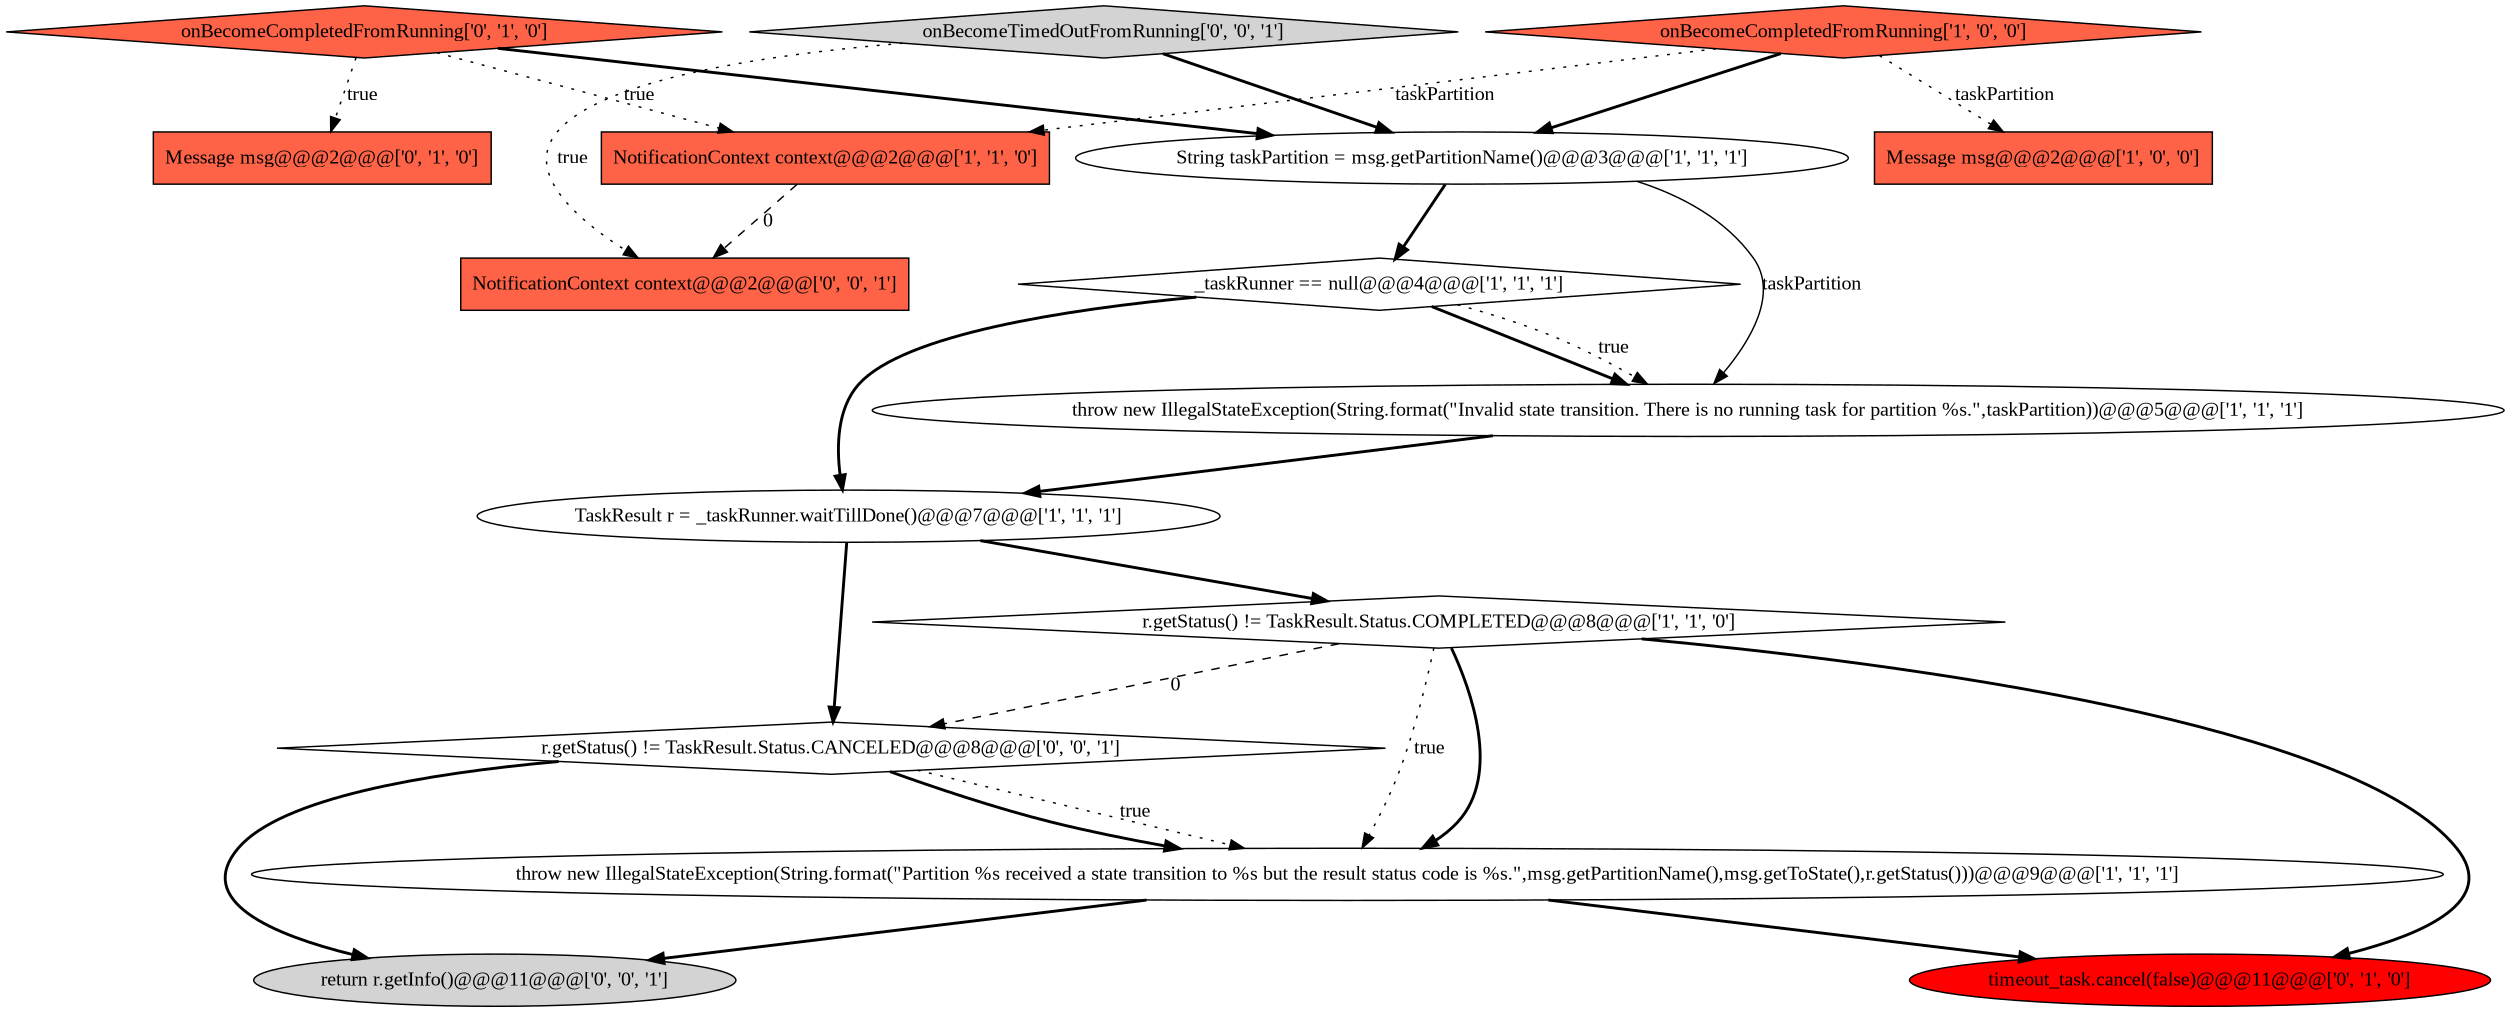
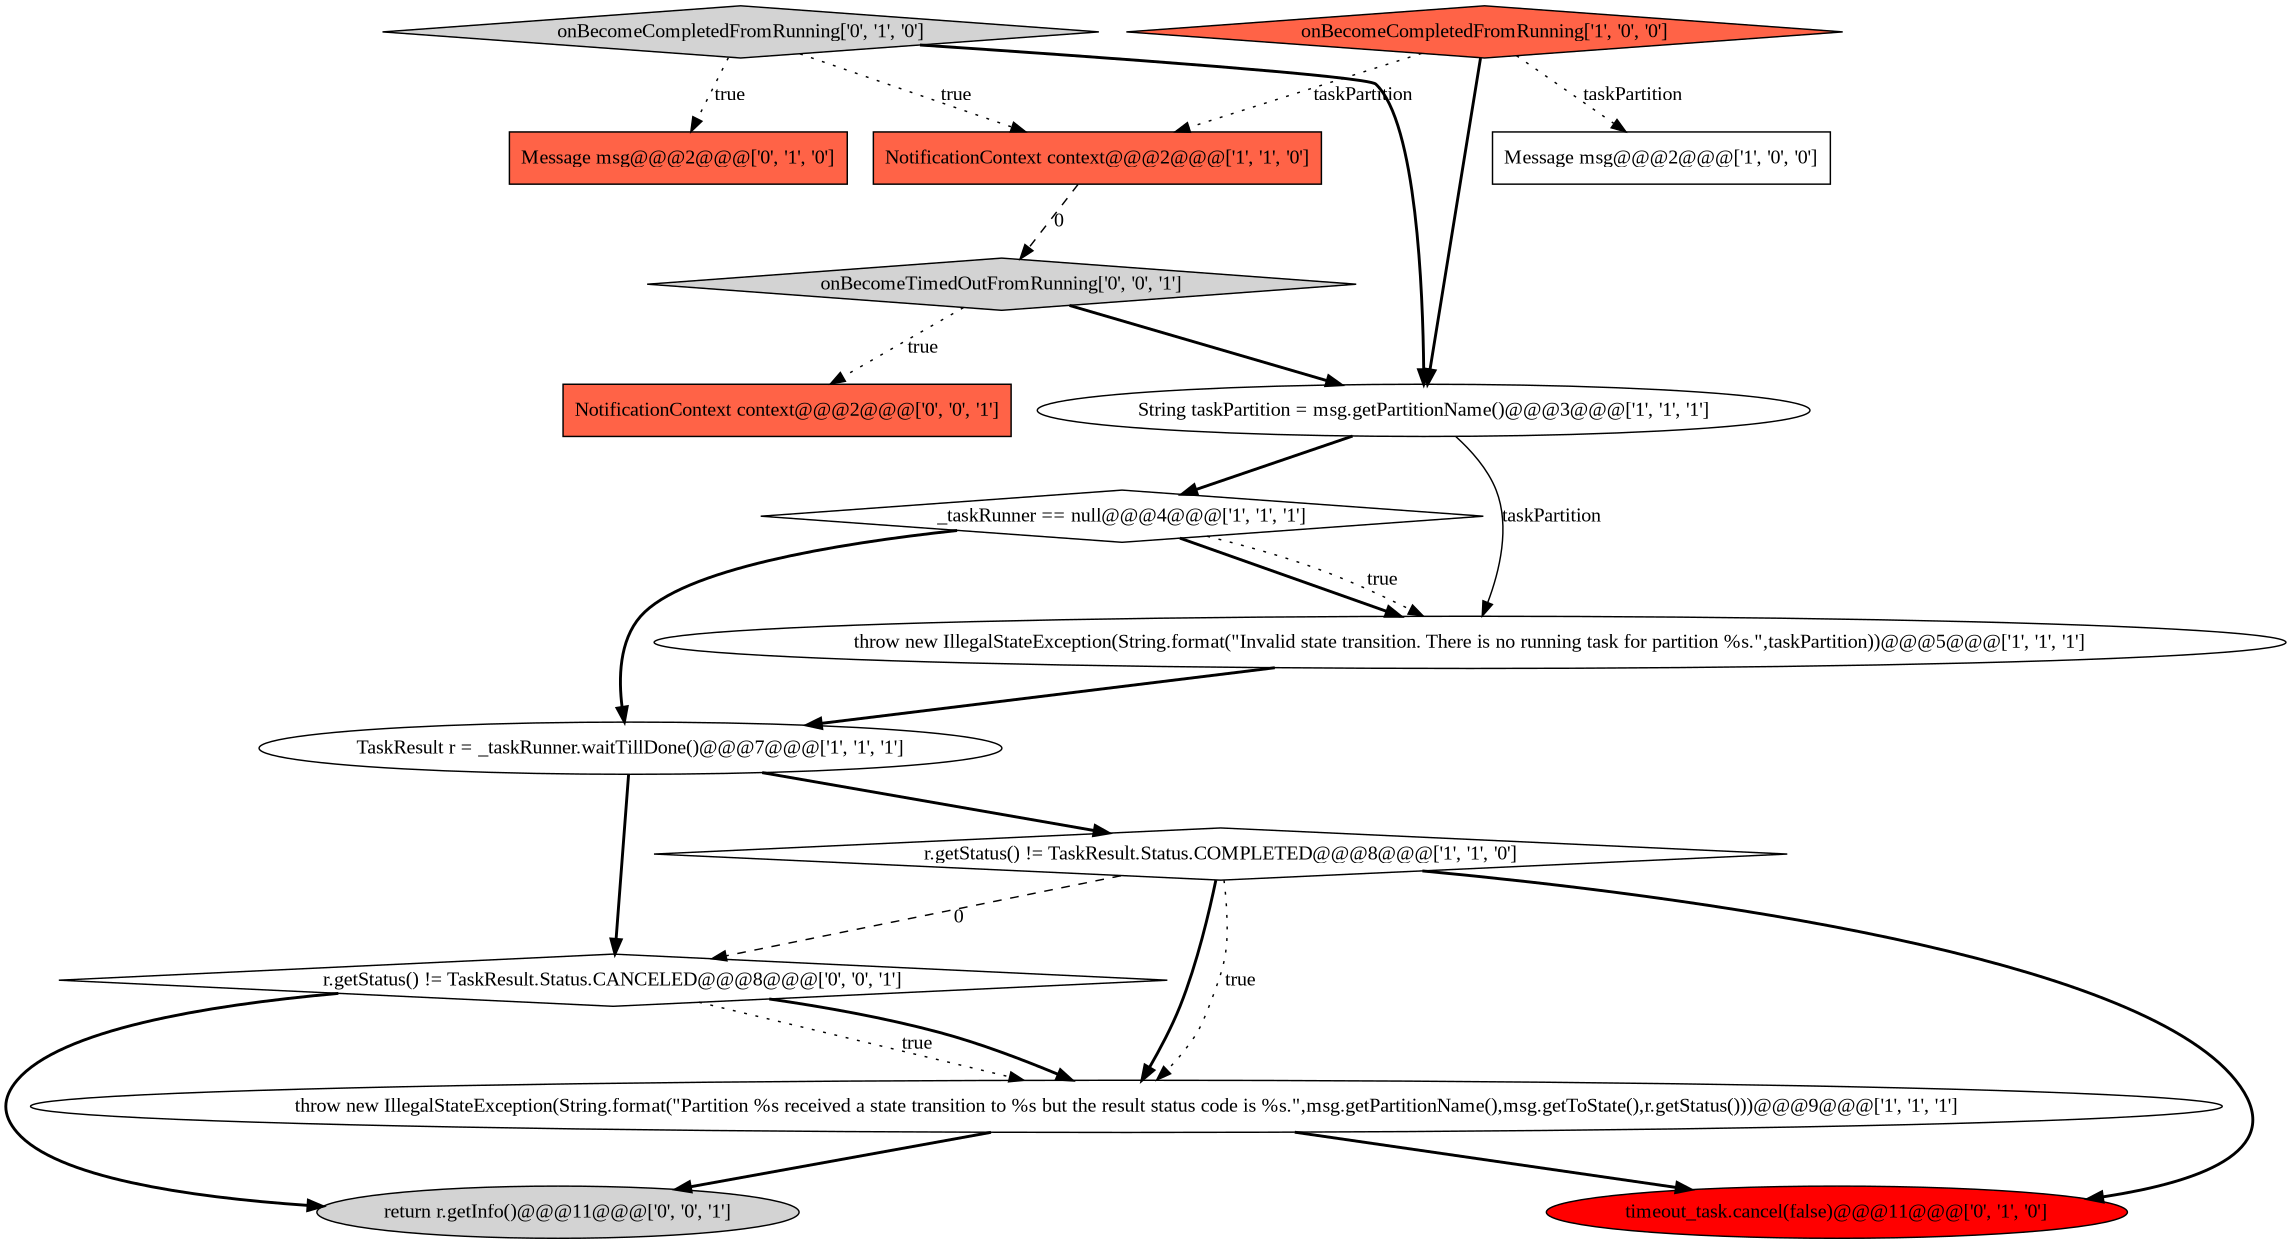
(364, 32) -> (741, 32)
(2043, 158) -> (1661, 158)
(761, 216) -> (1054, 216)
